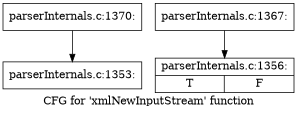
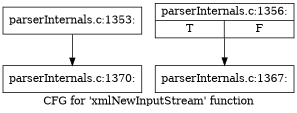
(225, 41) -> (225, 48)
(72, 42) -> (72, 46)
